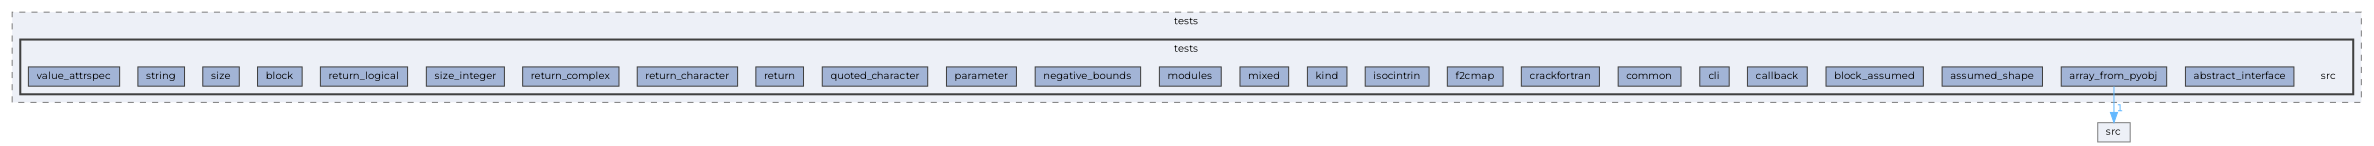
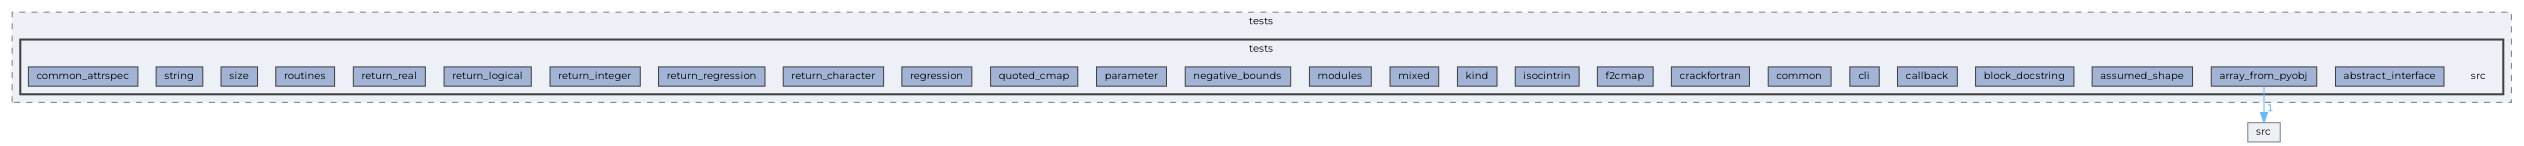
(74, 77) -> (83, 77)
(280, 77) -> (305, 77)
none -> (389, 77)
(465, 77) -> (595, 77)
(571, 77) -> (712, 77)
(780, 77) -> (937, 77)
(875, 77) -> (1034, 77)
(1875, 77) -> (2025, 77)
